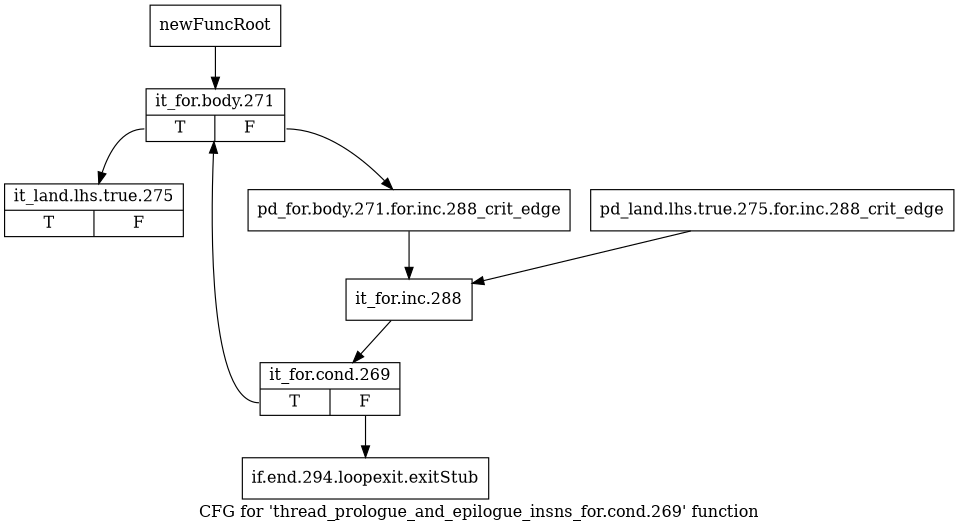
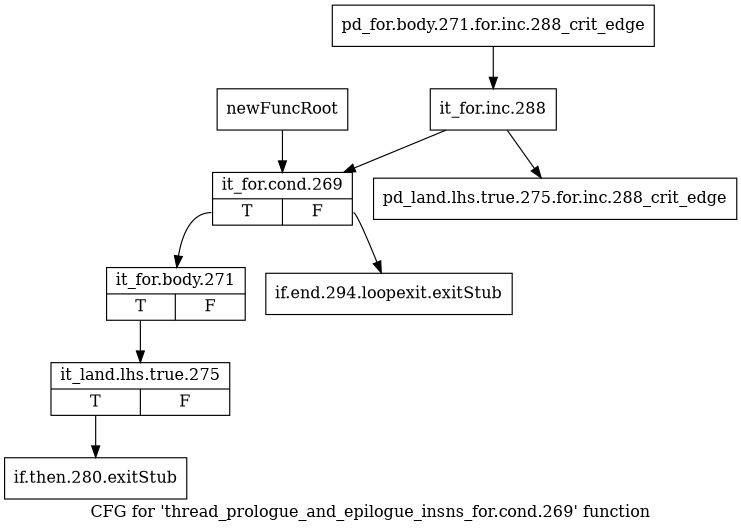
(215, 62) -> (282, 146)
(340, 145) -> none
(587, 256) -> (521, 149)
none -> (96, 478)
